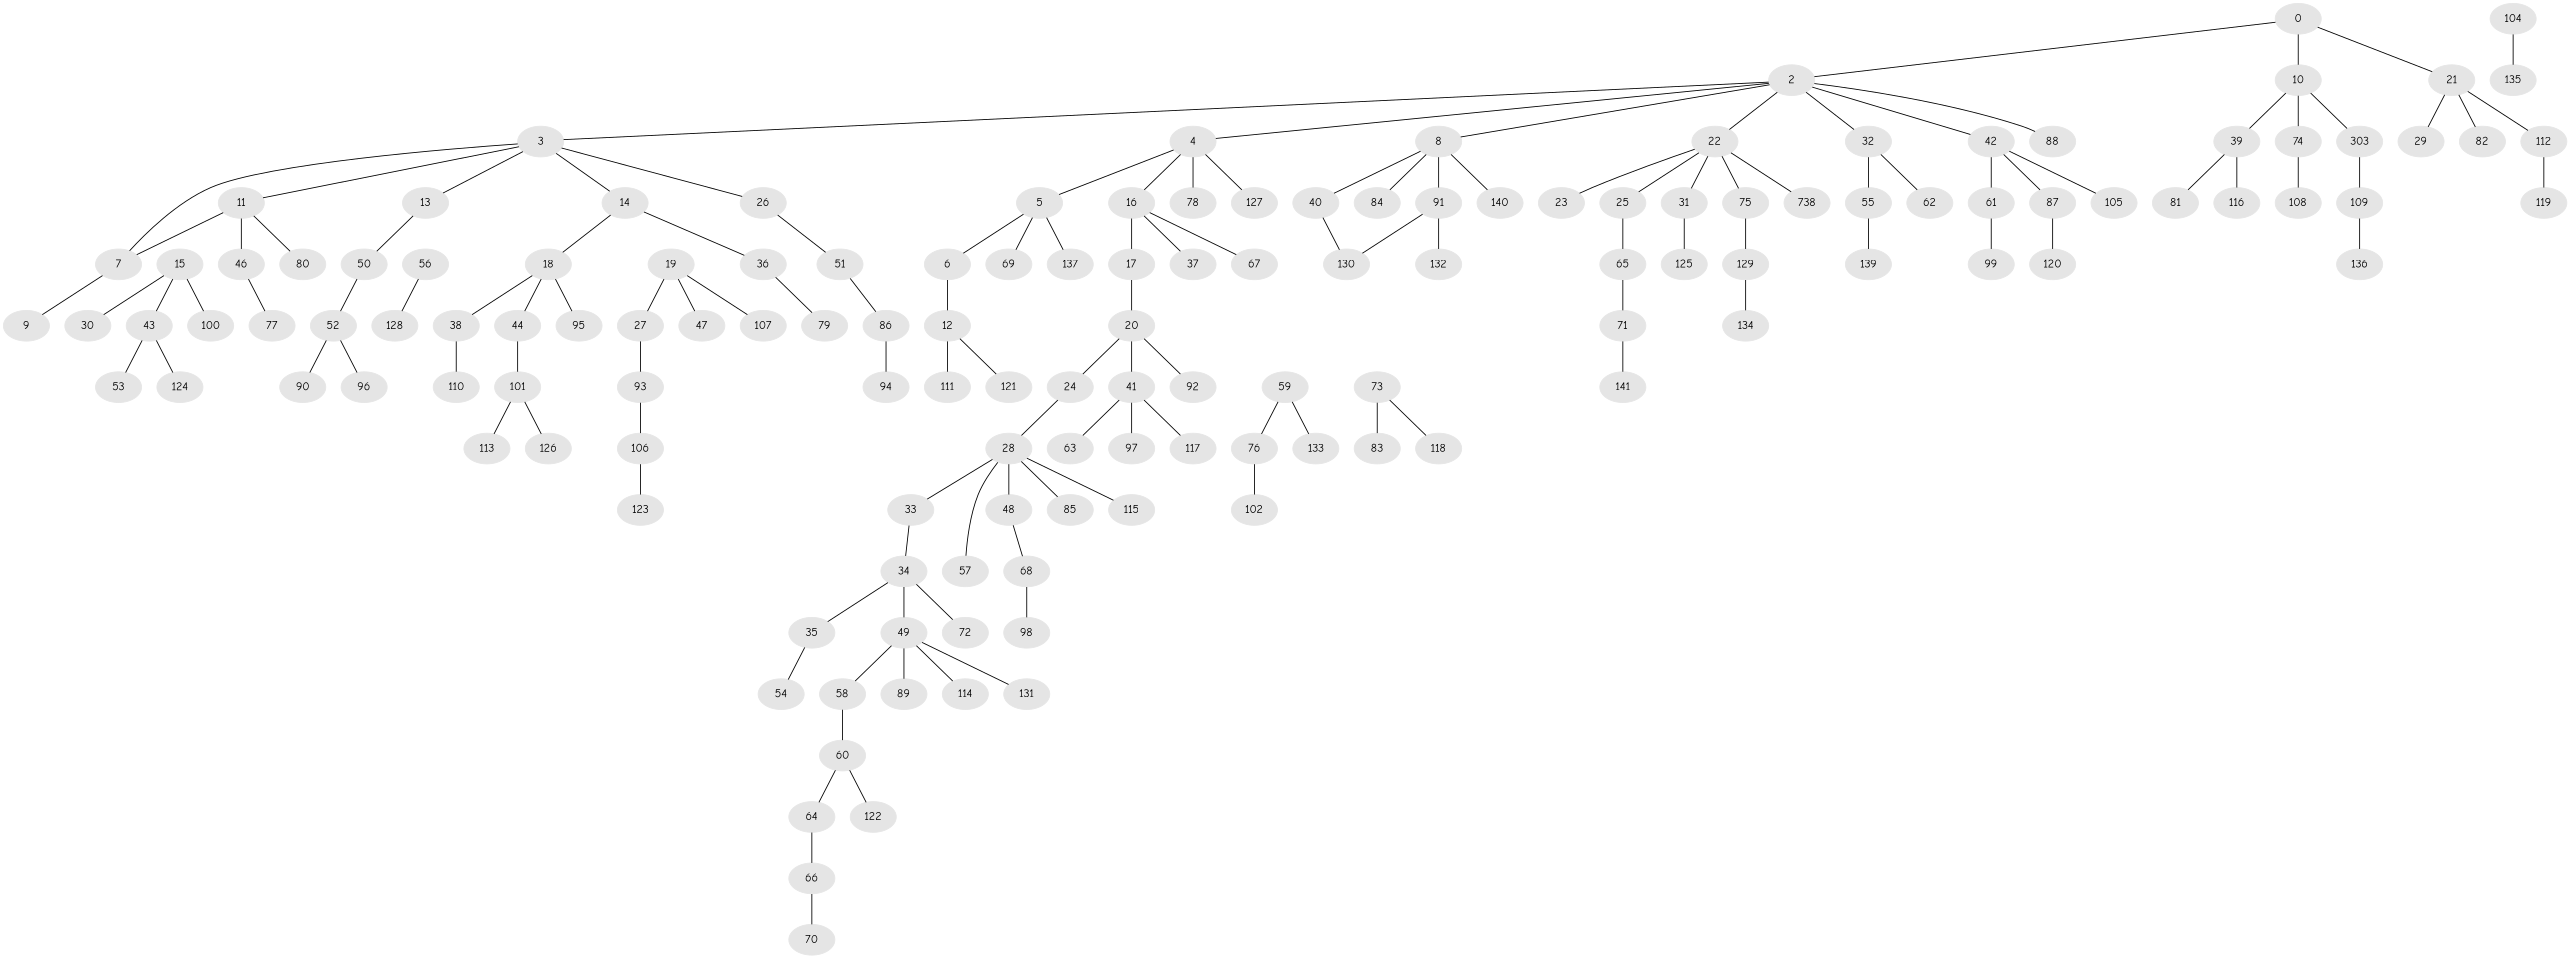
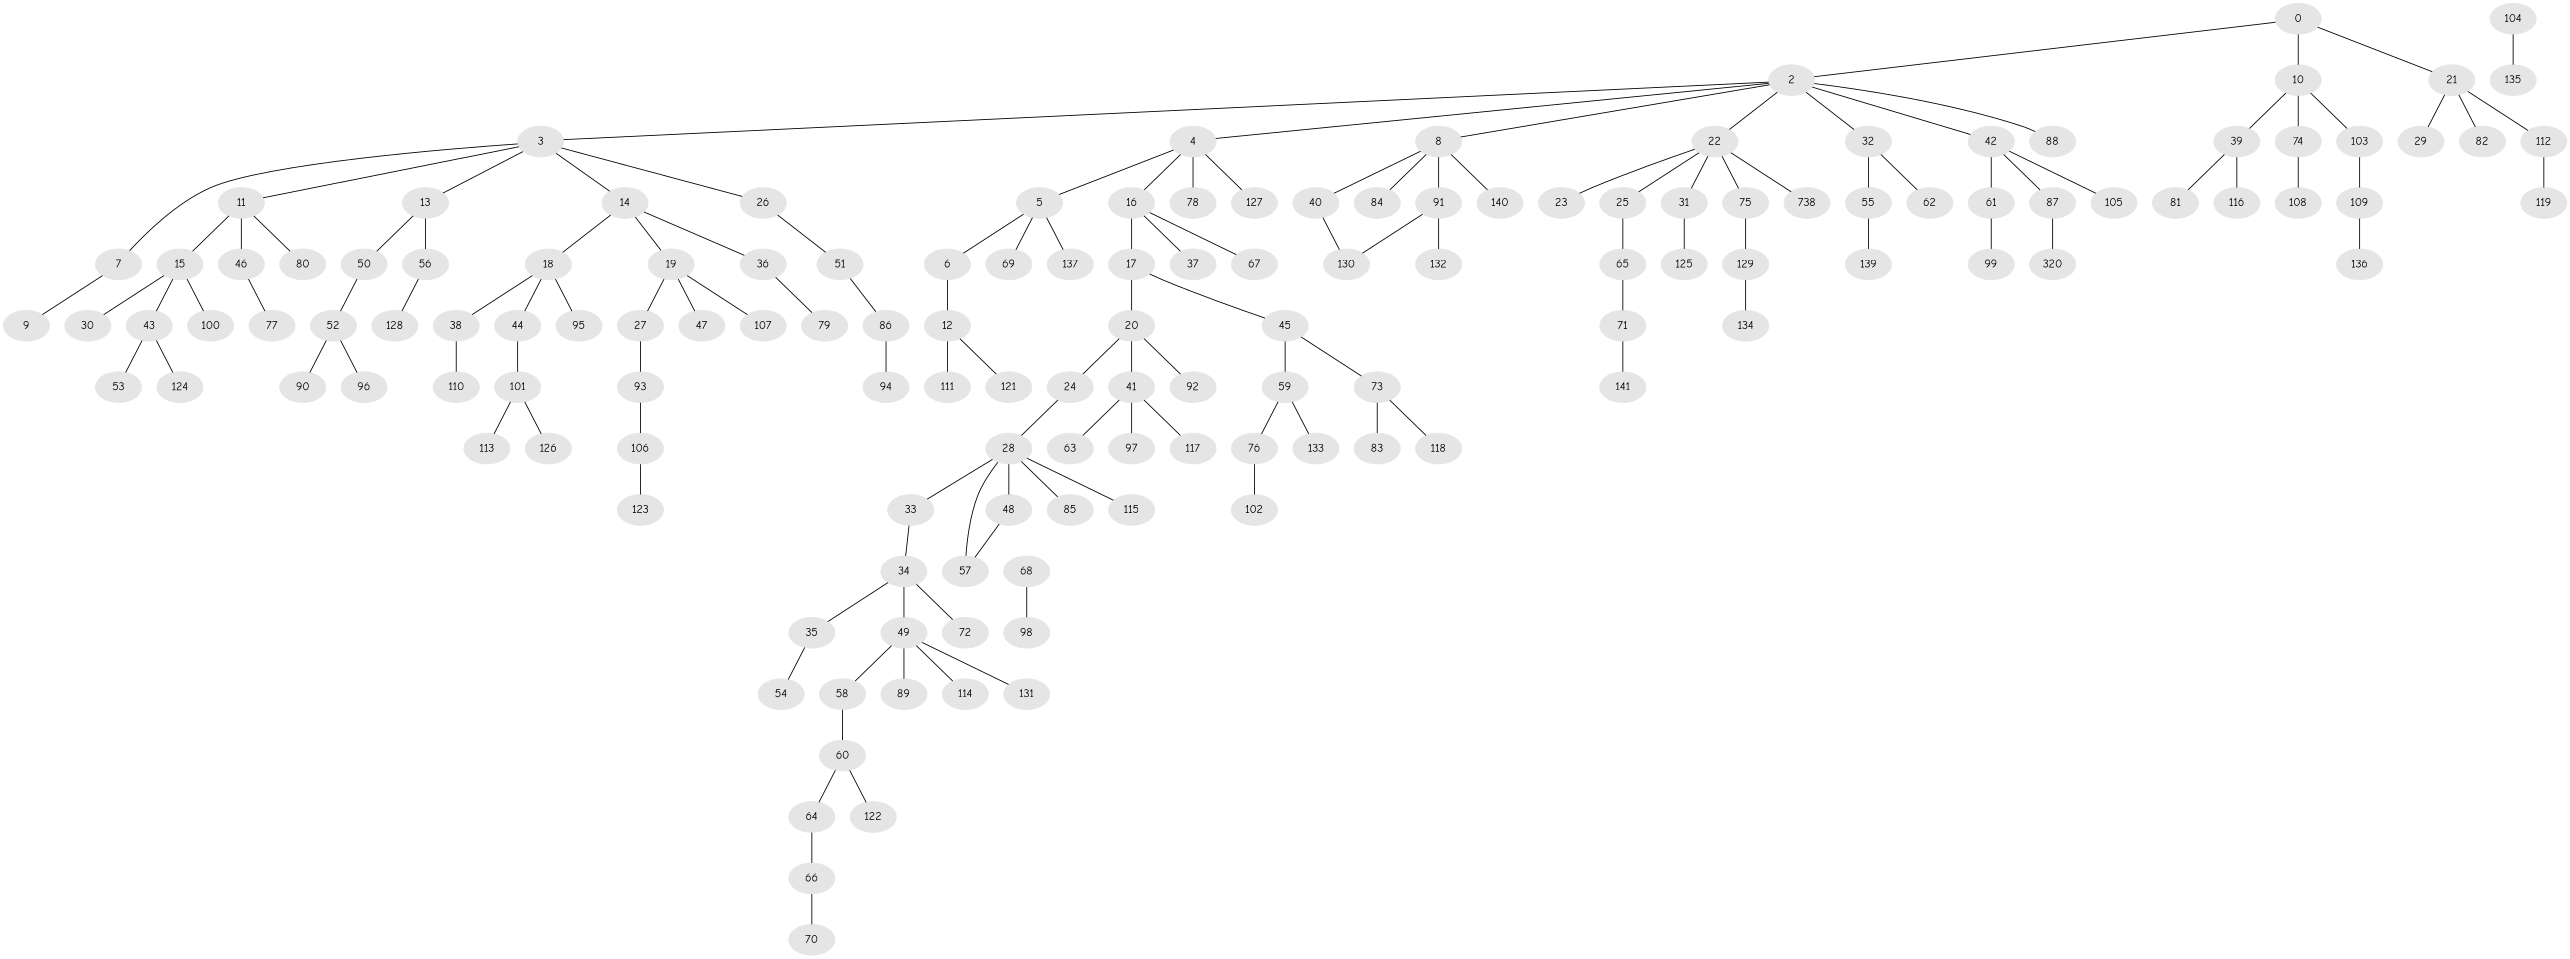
(2360, 142) -> (2360, 142)
(180, 234) -> (211, 234)
none -> (426, 234)
none -> (648, 234)
(2053, 264) -> (2053, 264)
none -> (1285, 326)
(1018, 541) -> (987, 541)
